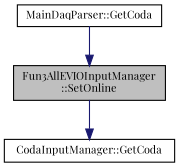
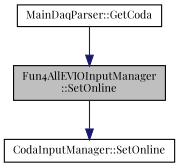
(89, 83) -> (89, 83)
(89, 151) -> (89, 151)
